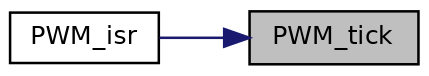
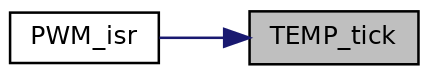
(334, 38) -> (334, 38)
